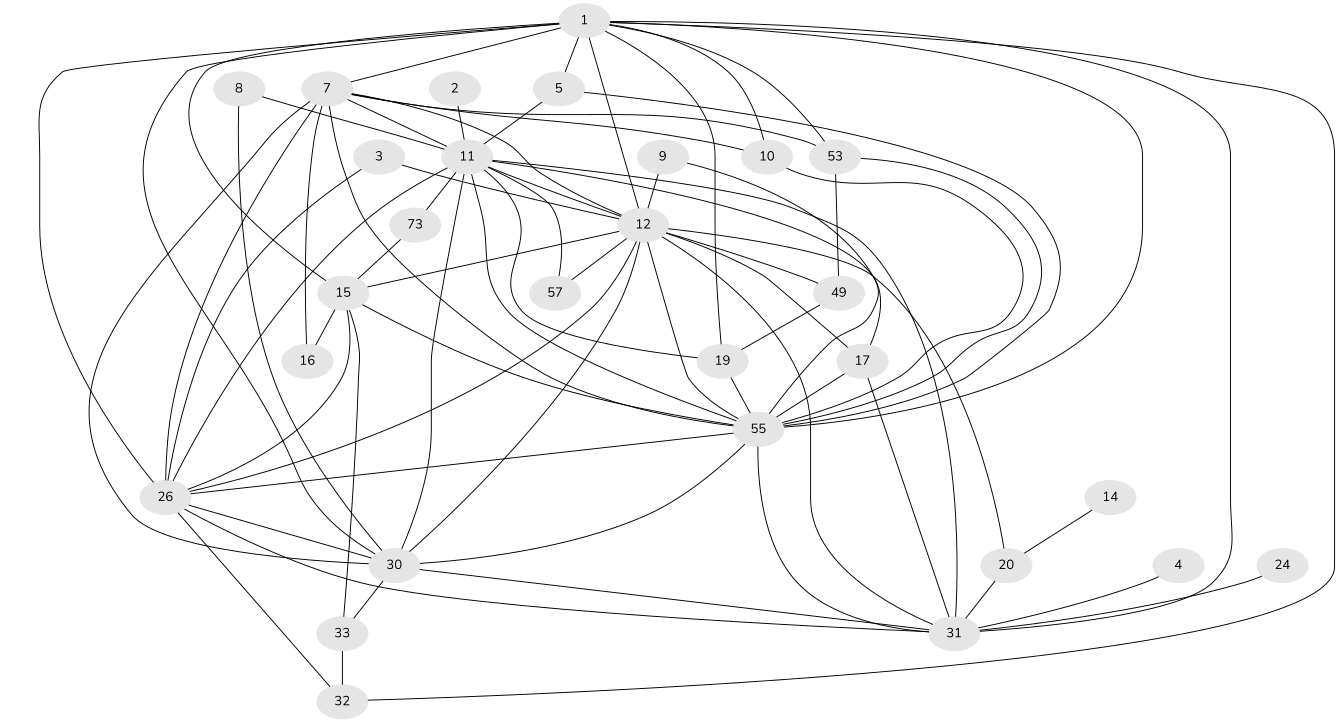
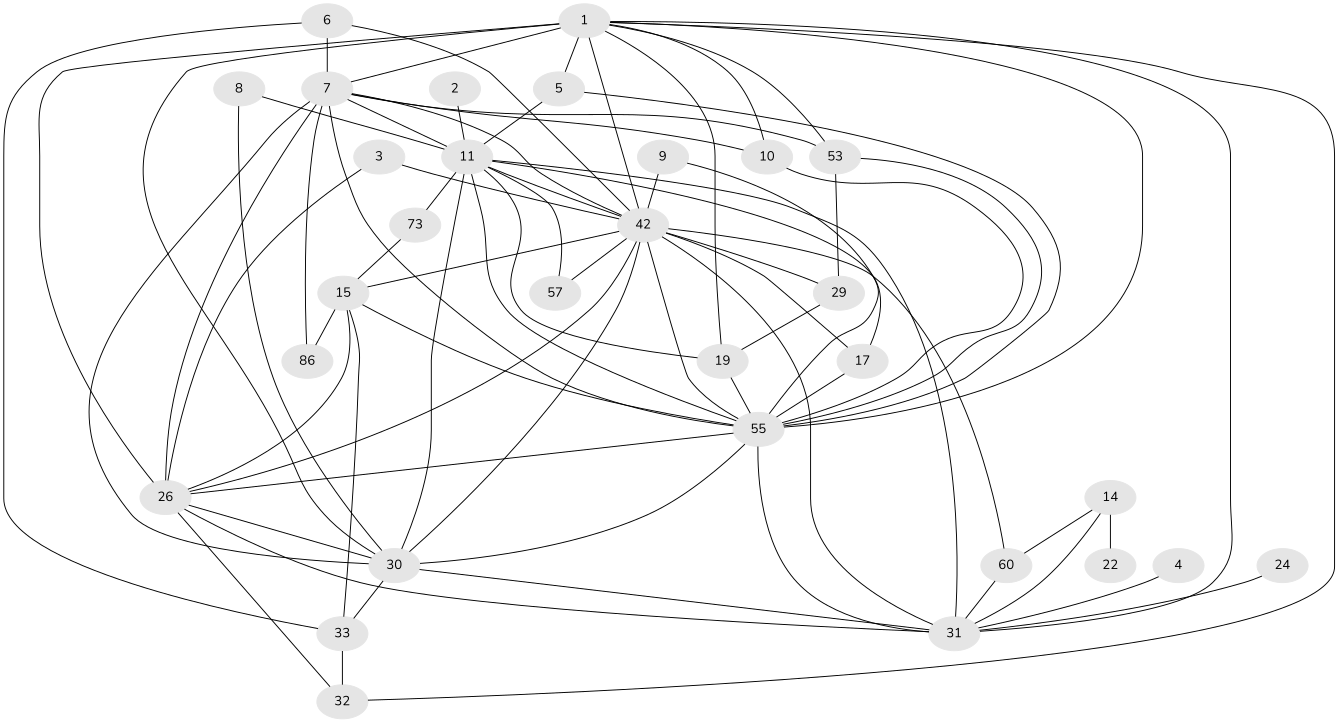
none -> (327, 21)
(205, 73) -> none
(643, 225) -> (643, 225)
(839, 293) -> (839, 293)
(286, 303) -> none
(307, 361) -> (307, 361)
(908, 497) -> (1046, 578)
(1006, 566) -> (1006, 566)
none -> (1110, 566)
